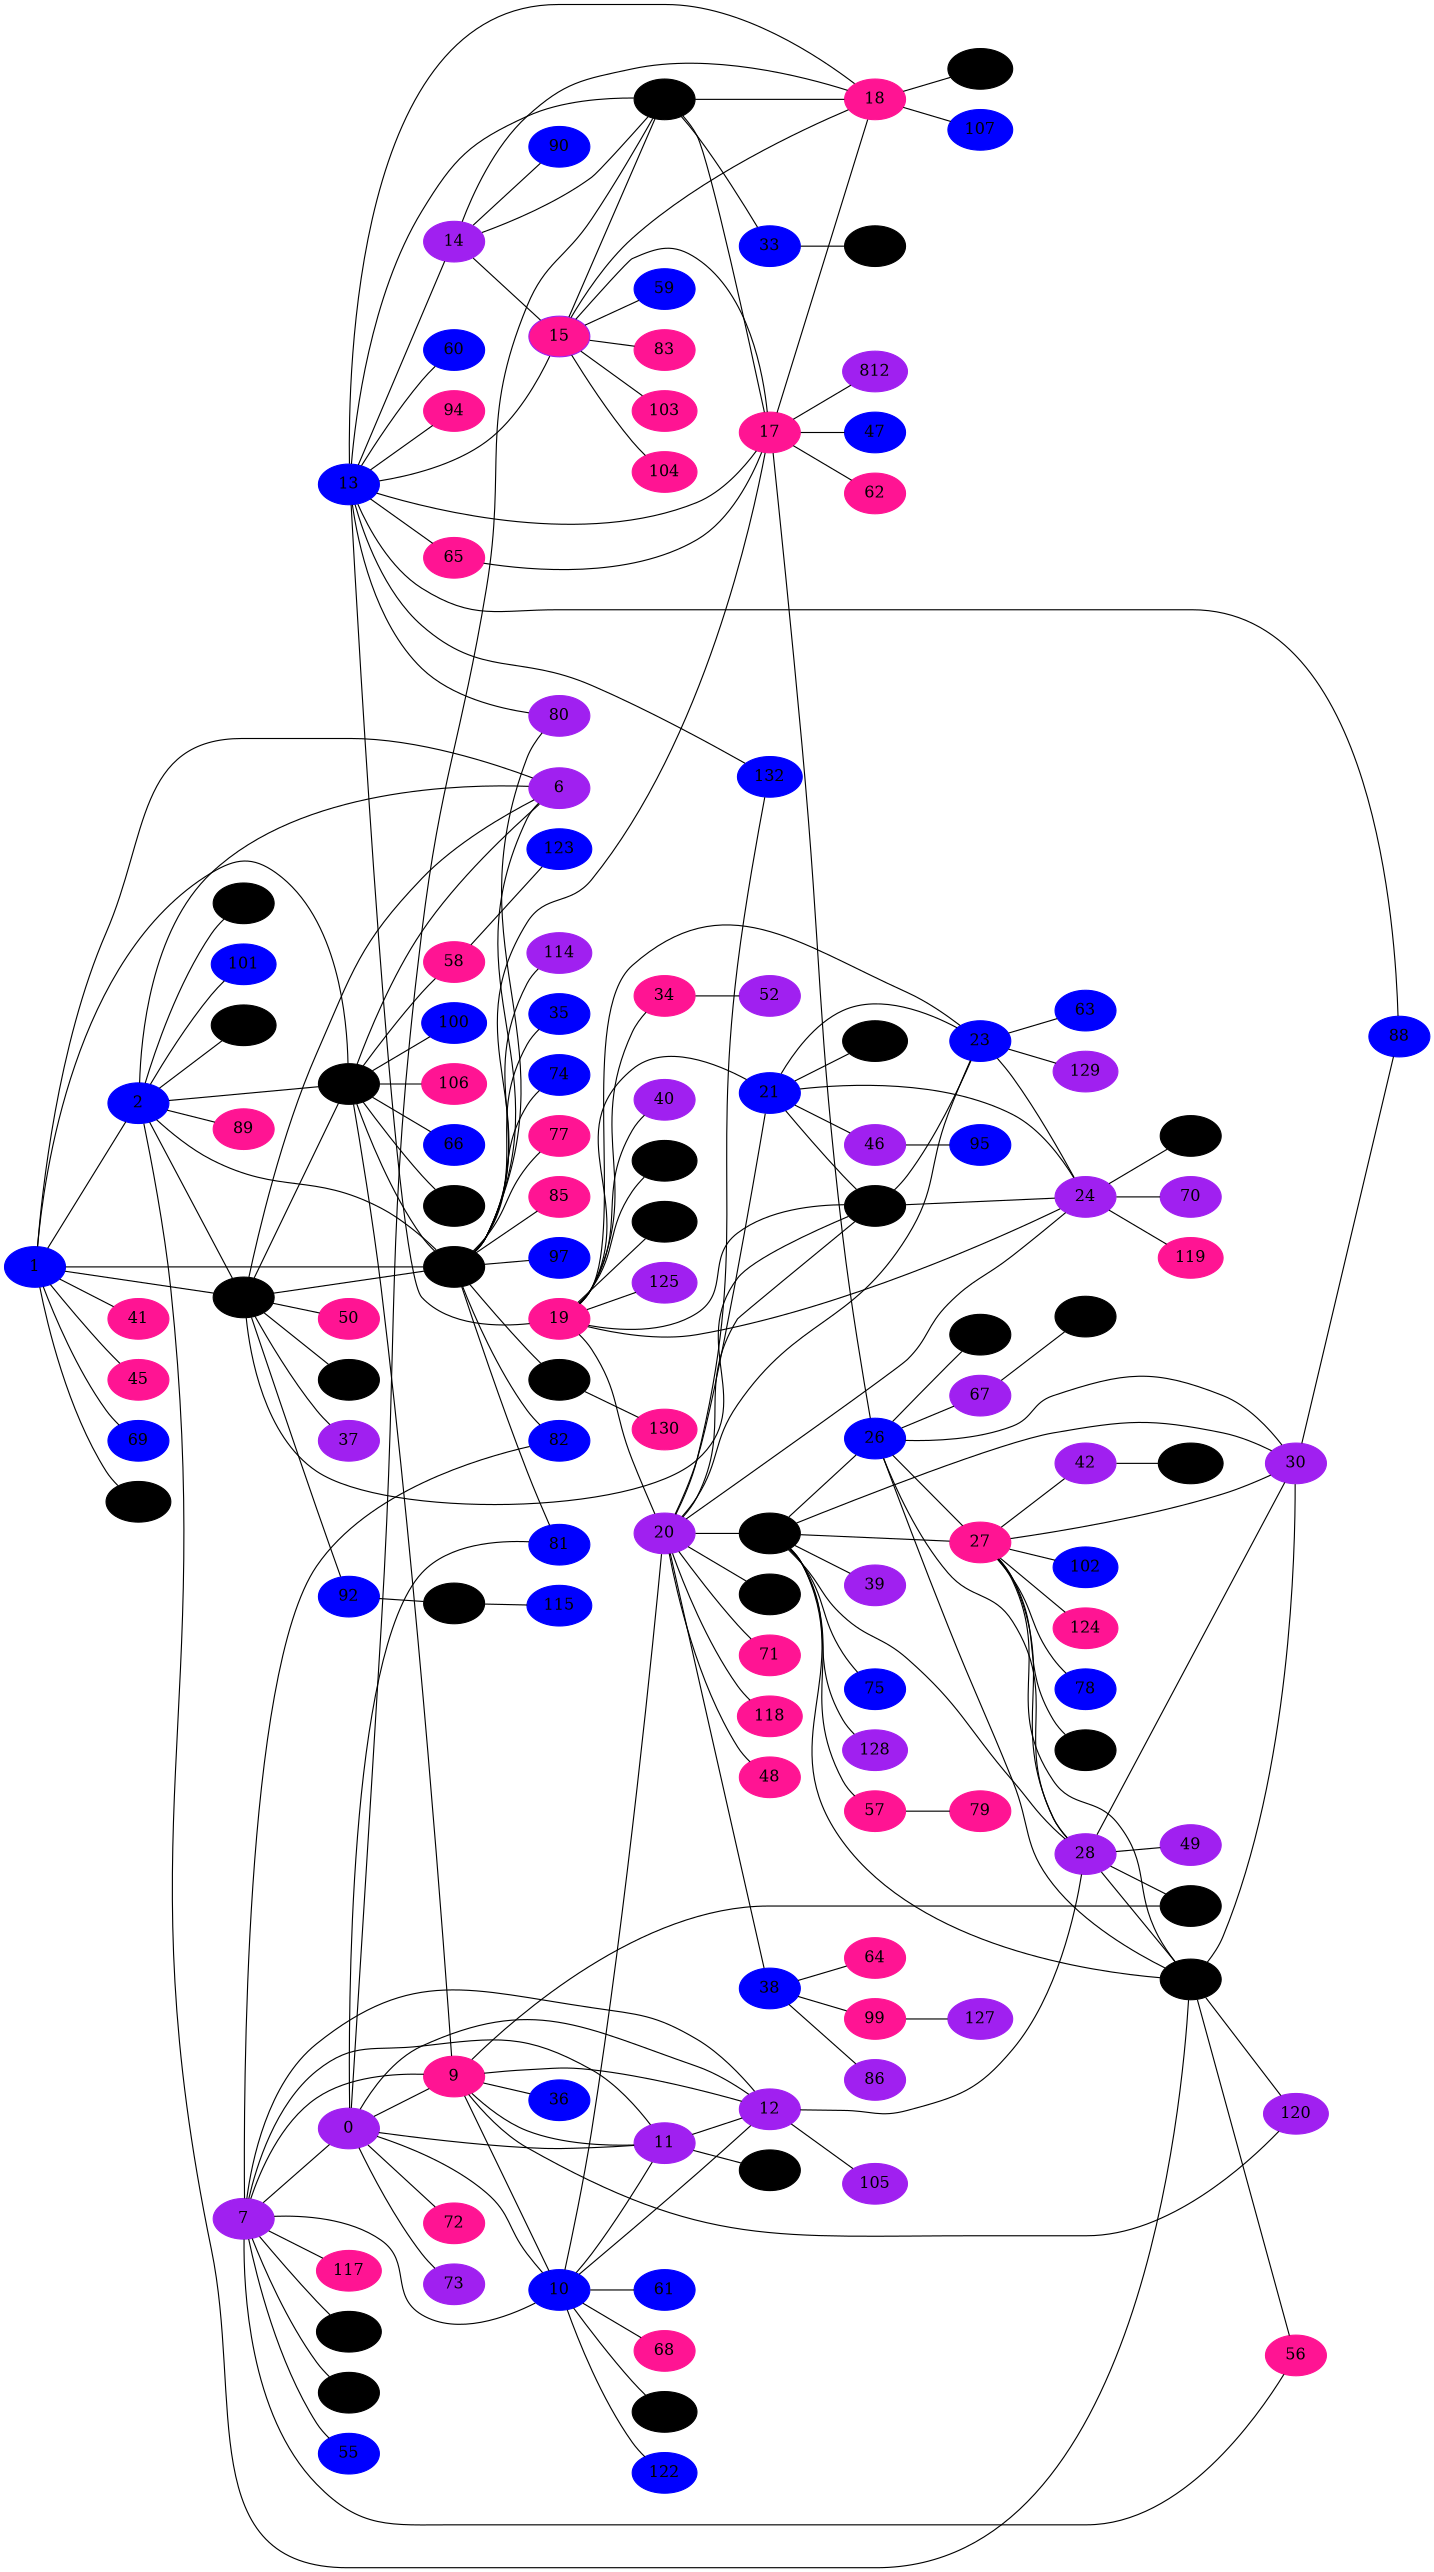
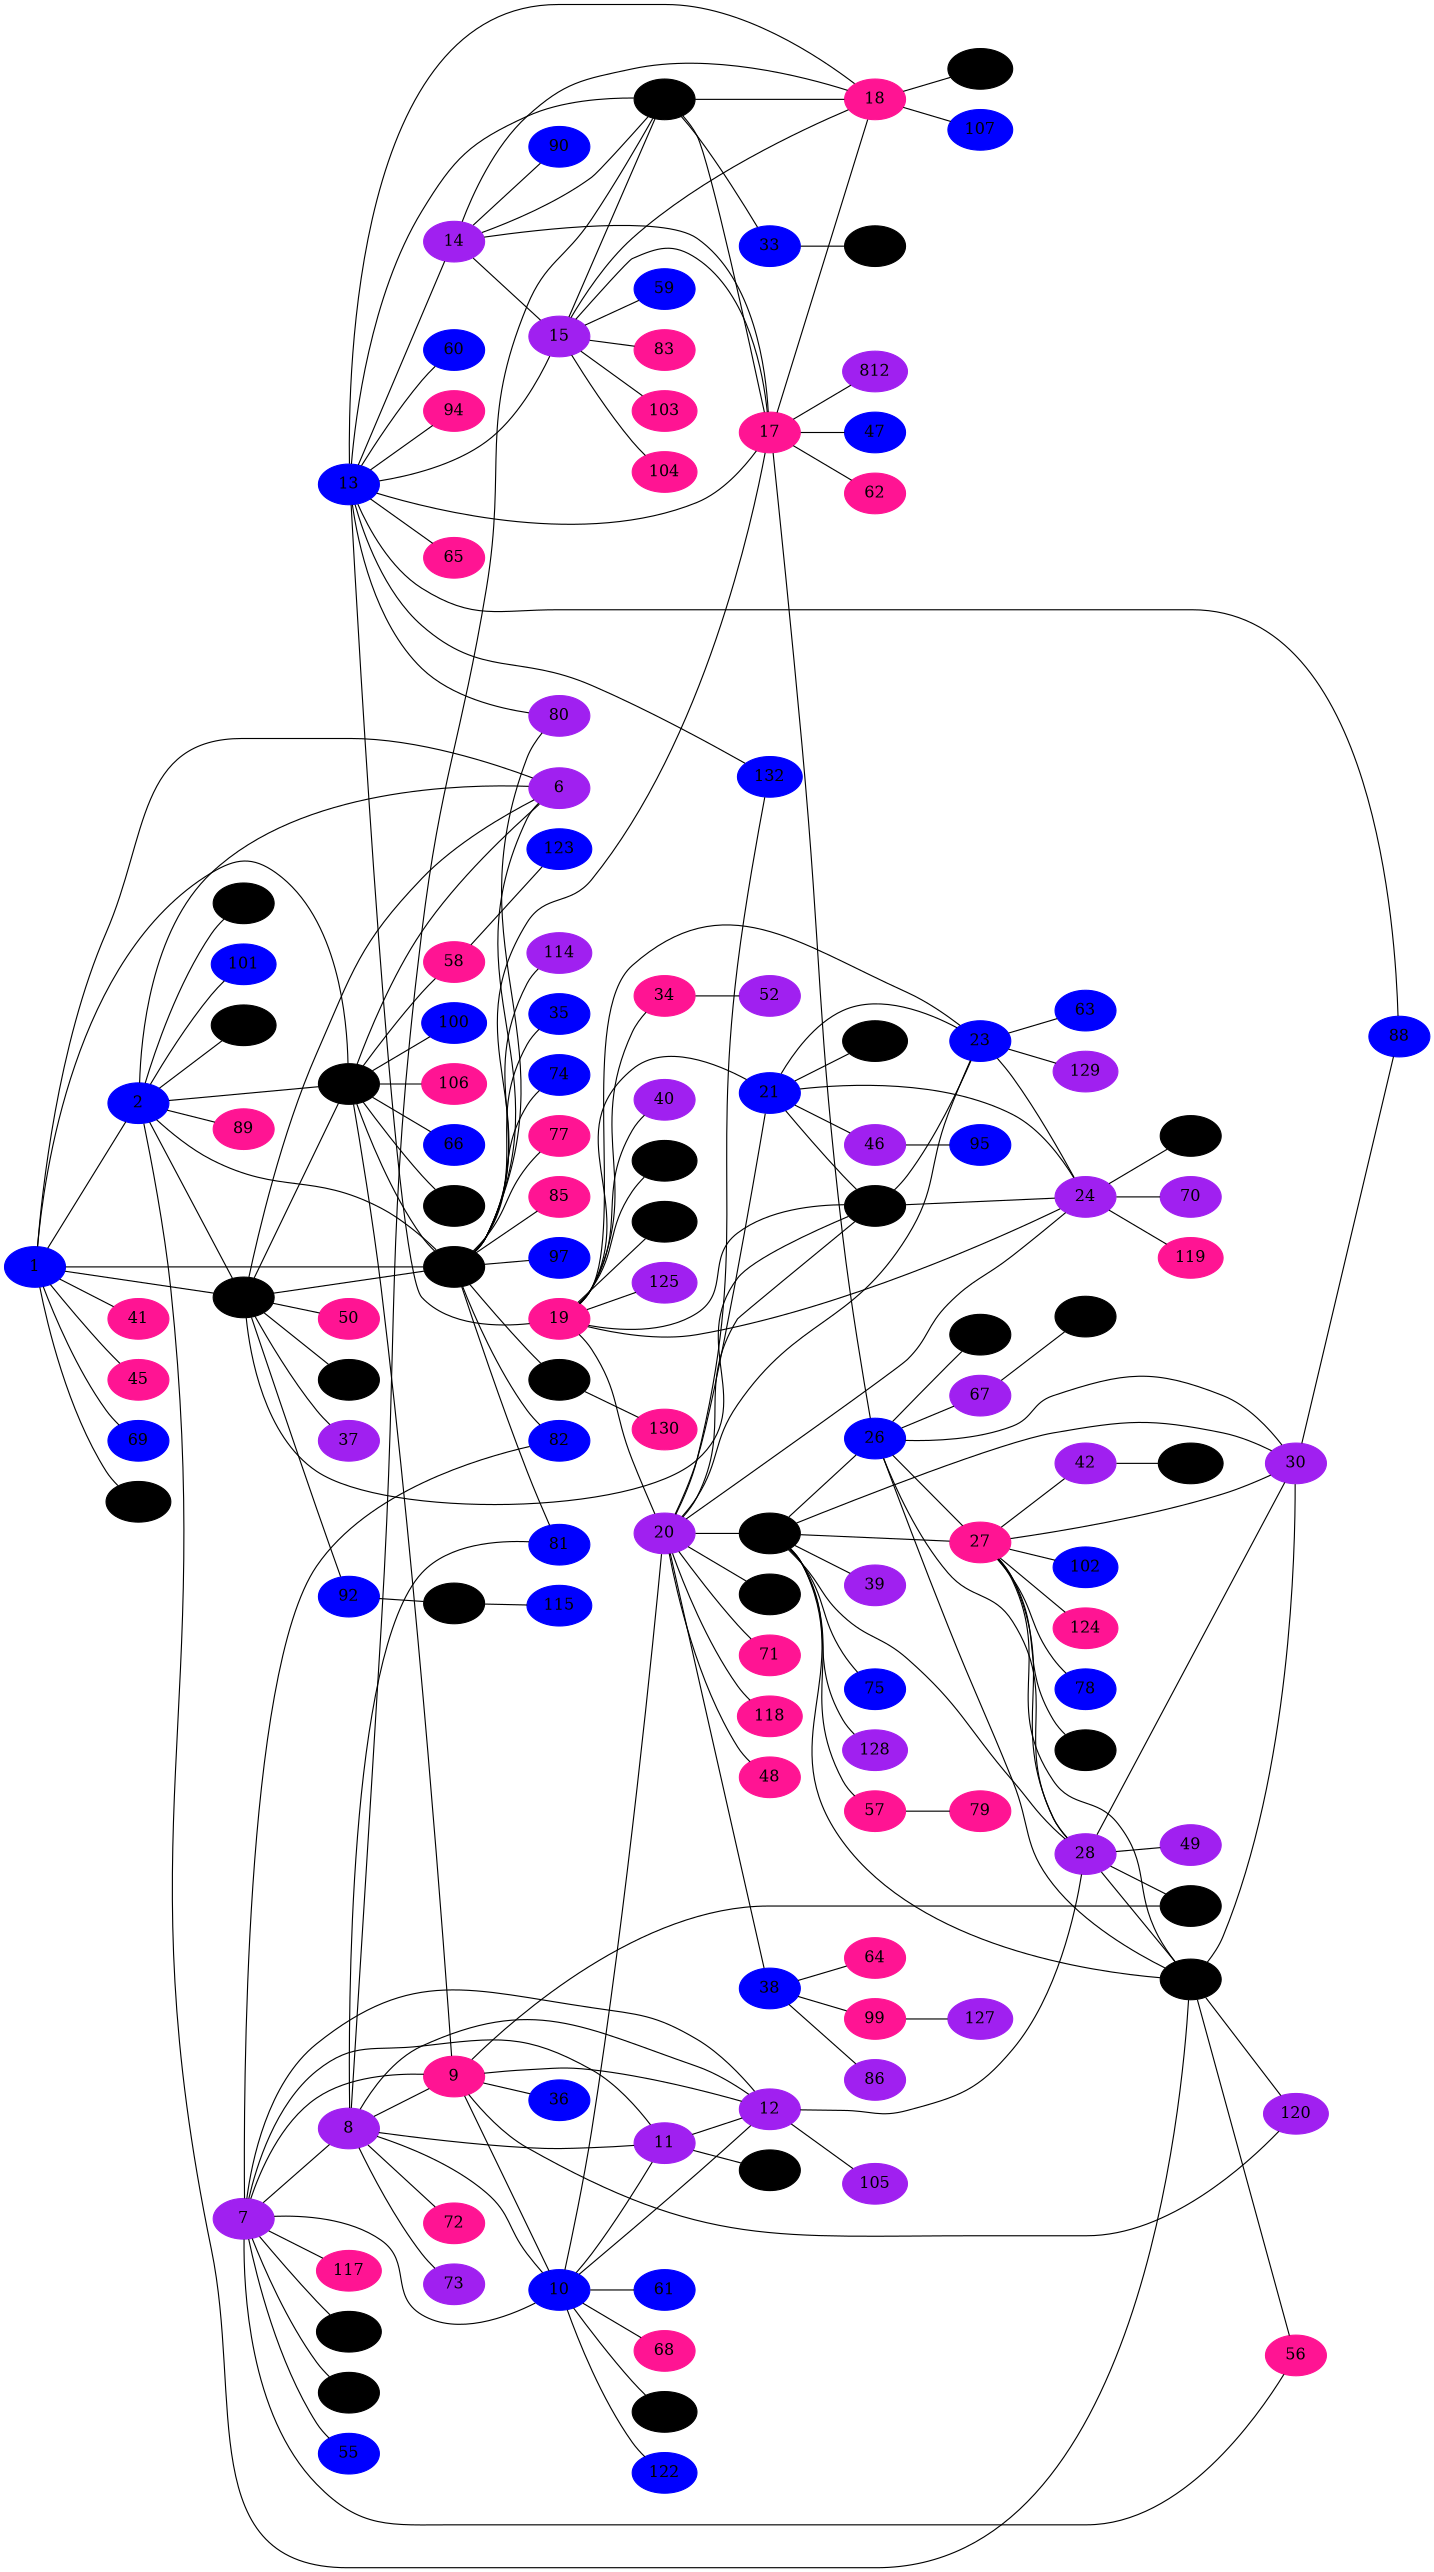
(559, 336) -> (559, 336)
(647, 560) -> (687, 234)
(349, 2128) -> (349, 2128)
(547, 2137) -> none
